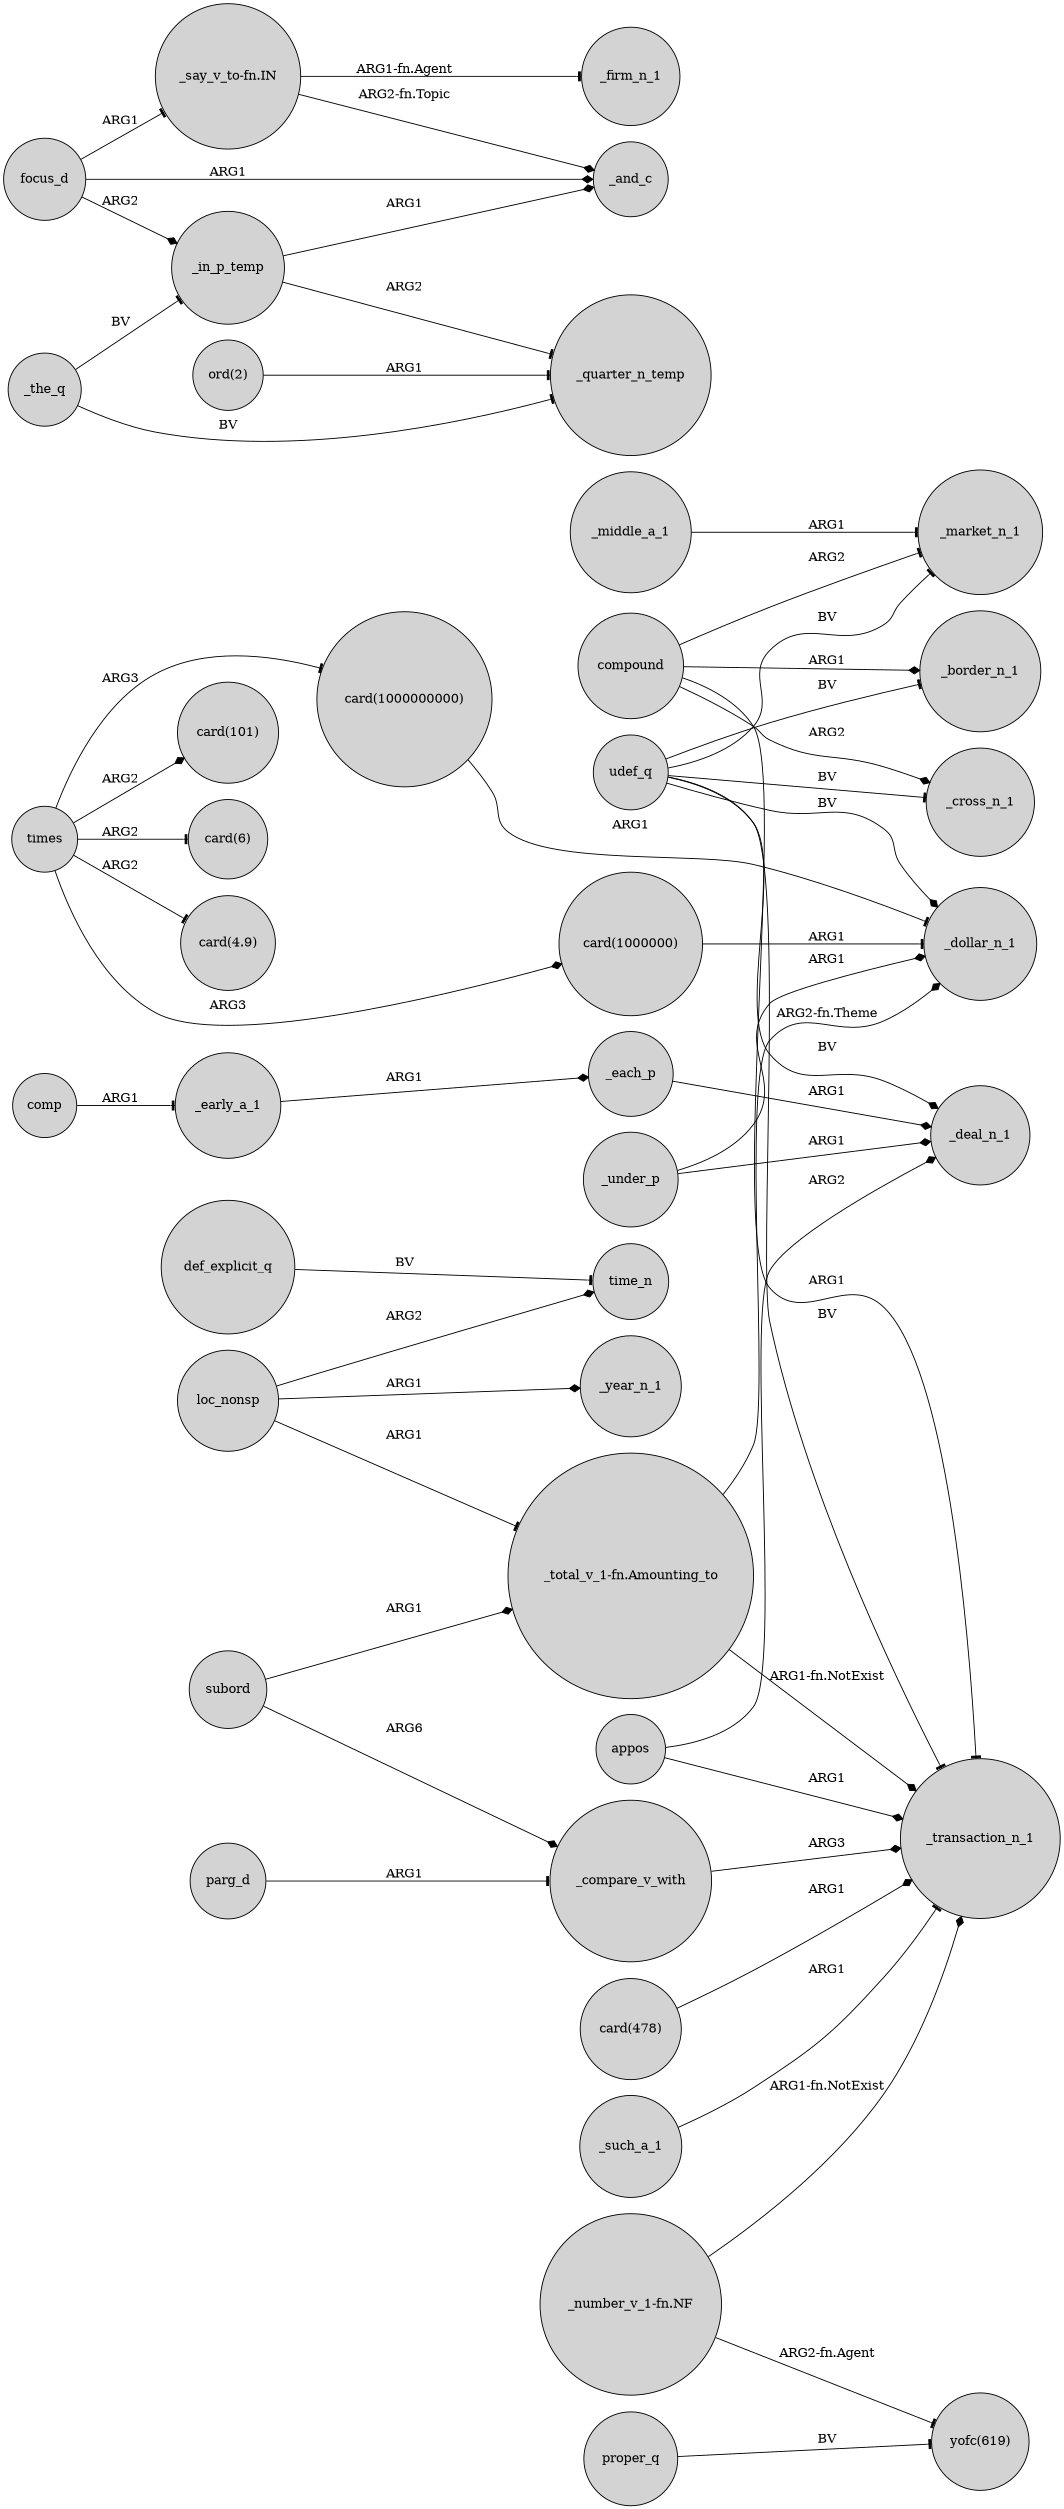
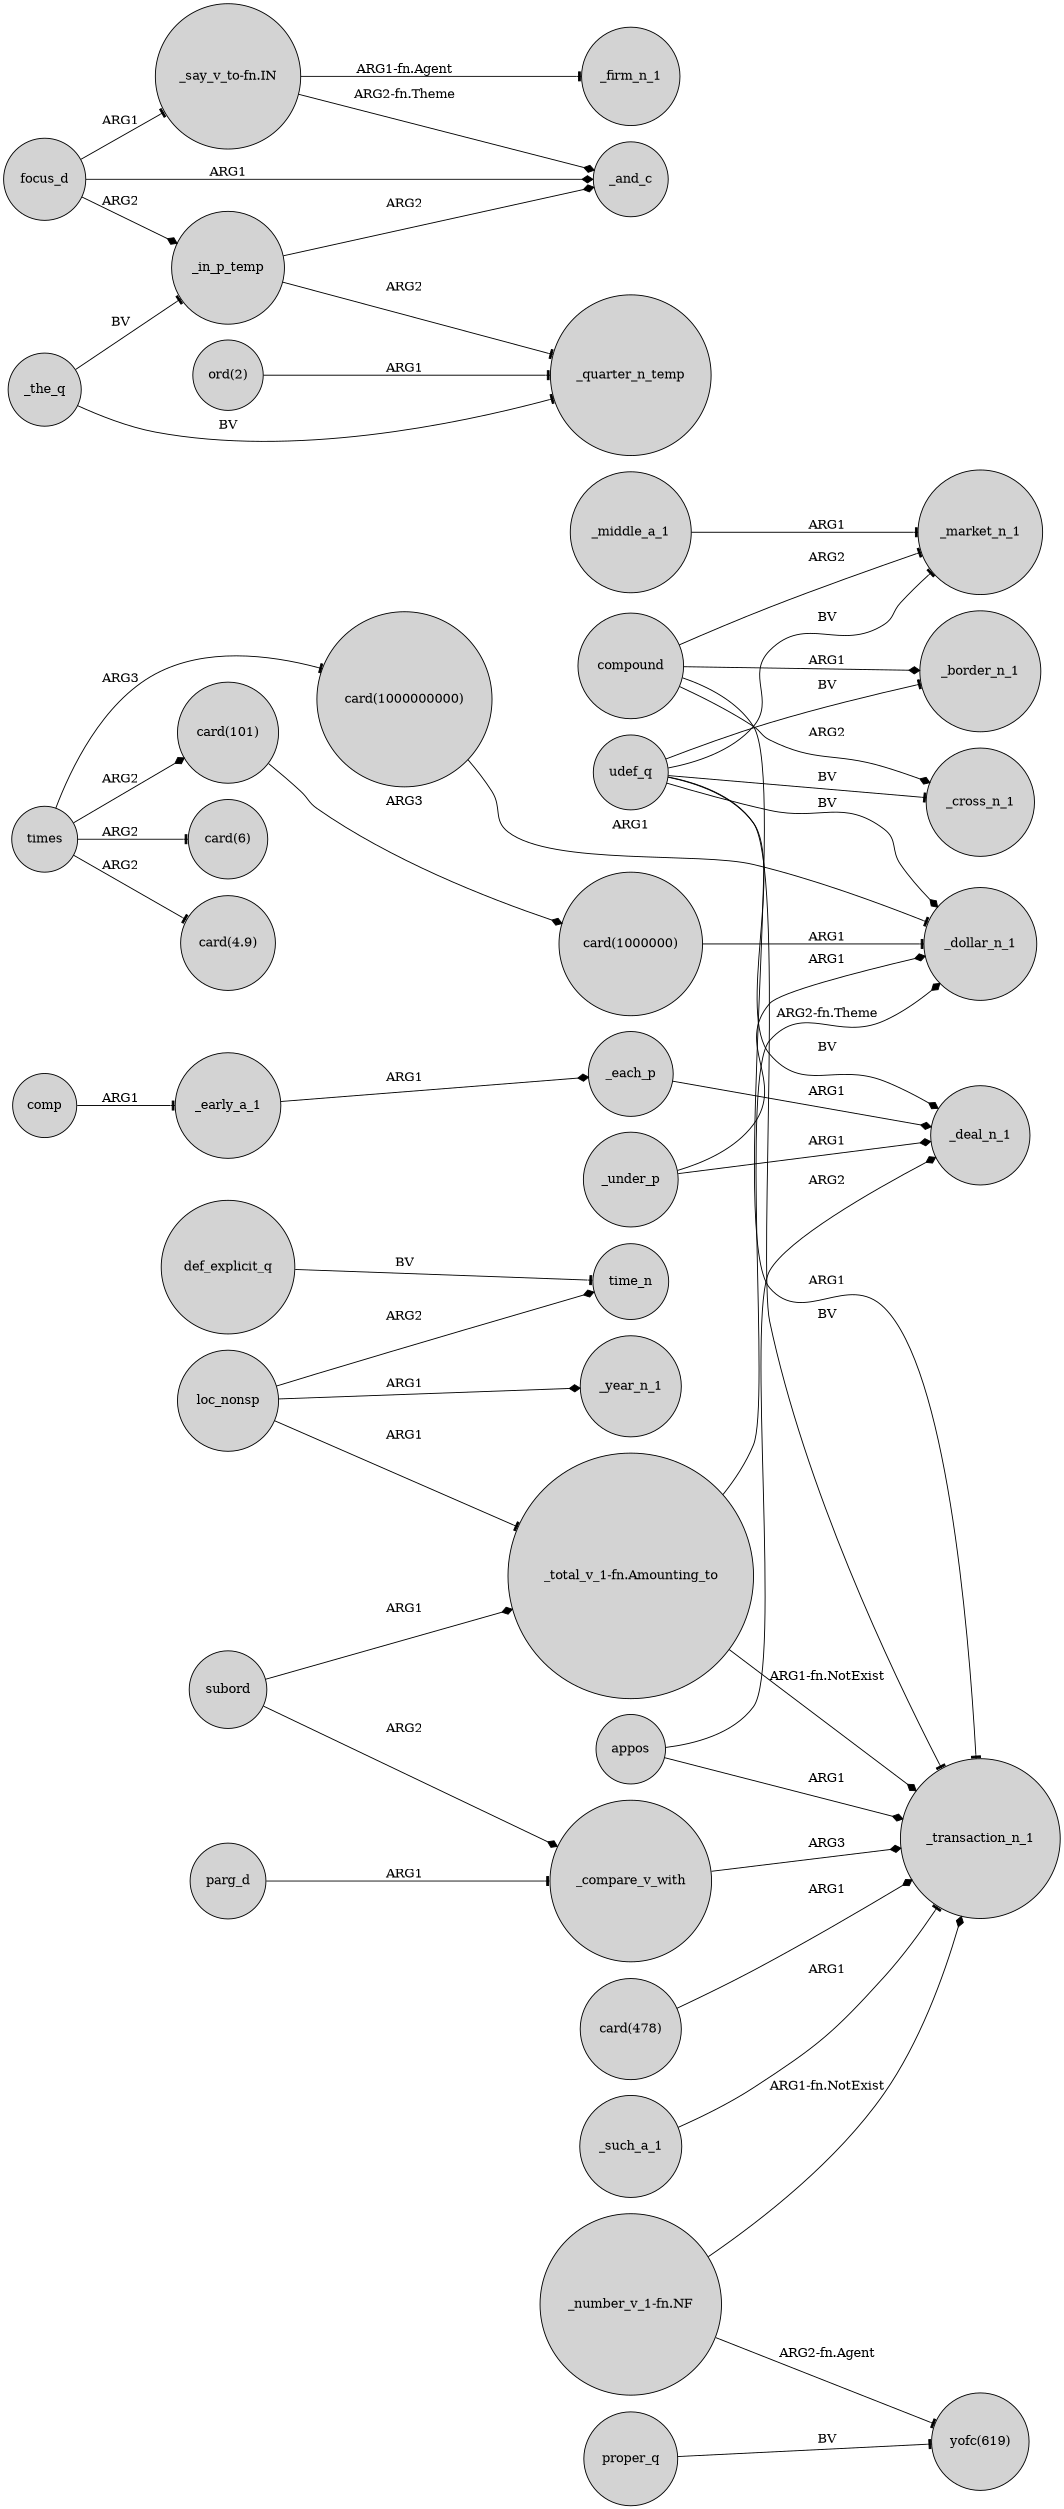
(404, 95) -> (404, 95)
(404, 204) -> (404, 204)
(267, 1023) -> (401, 858)
(404, 1729) -> (404, 1729)
